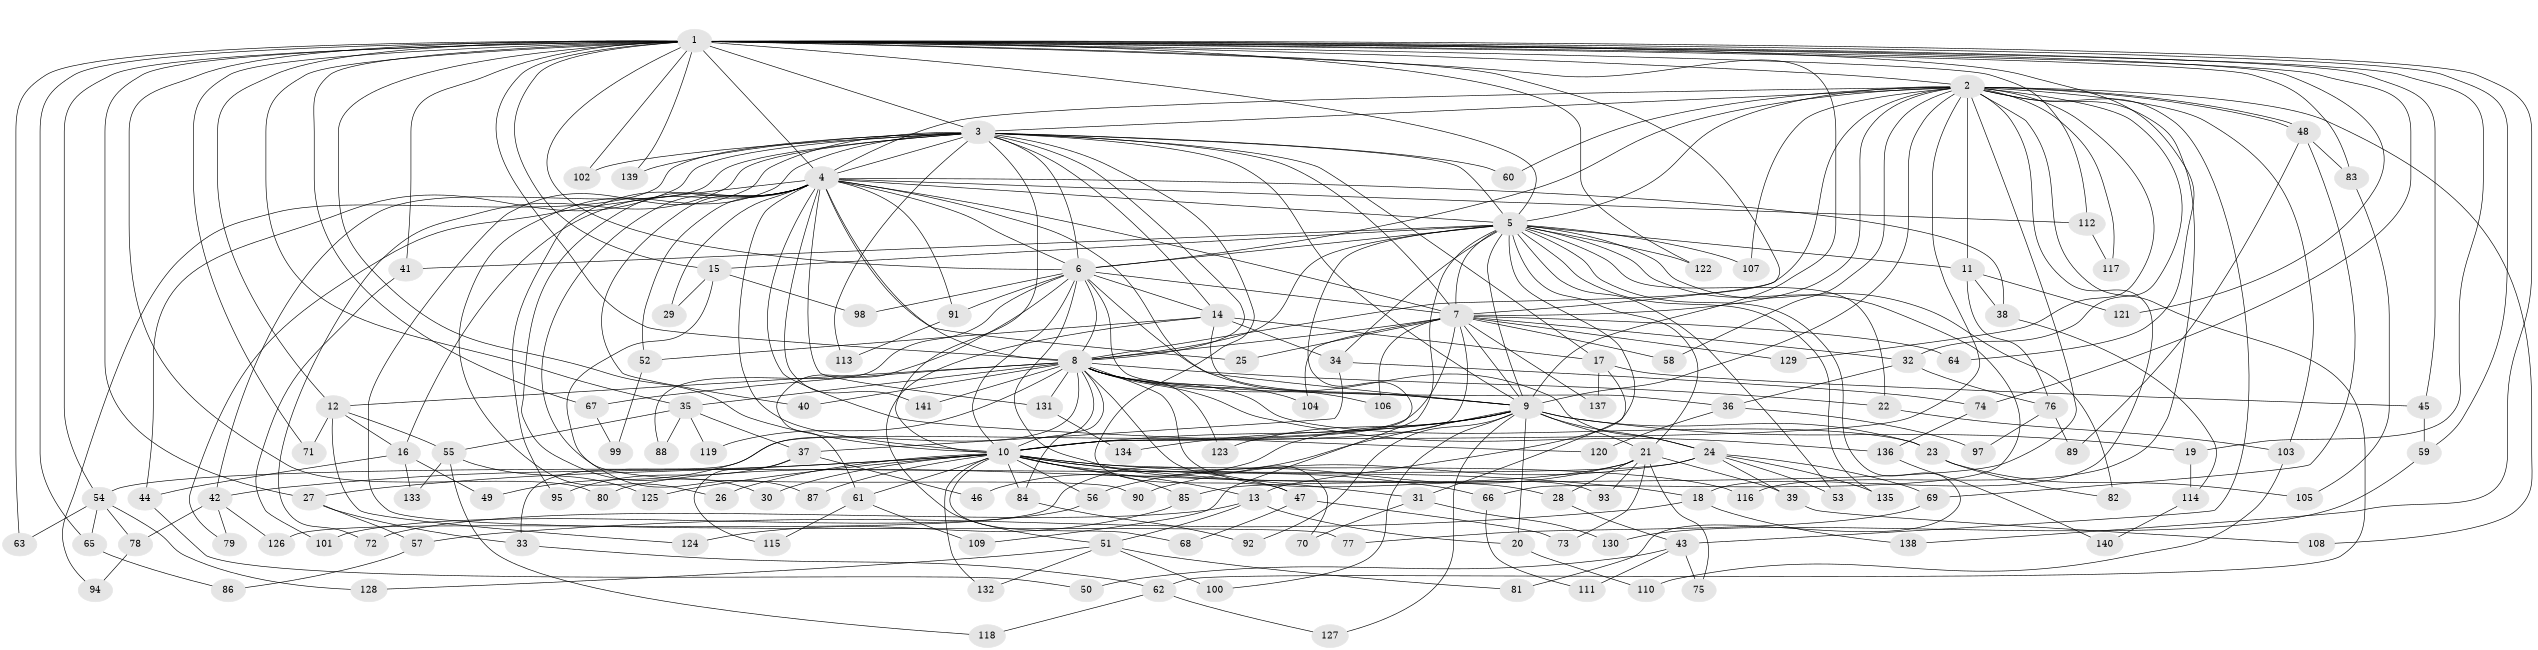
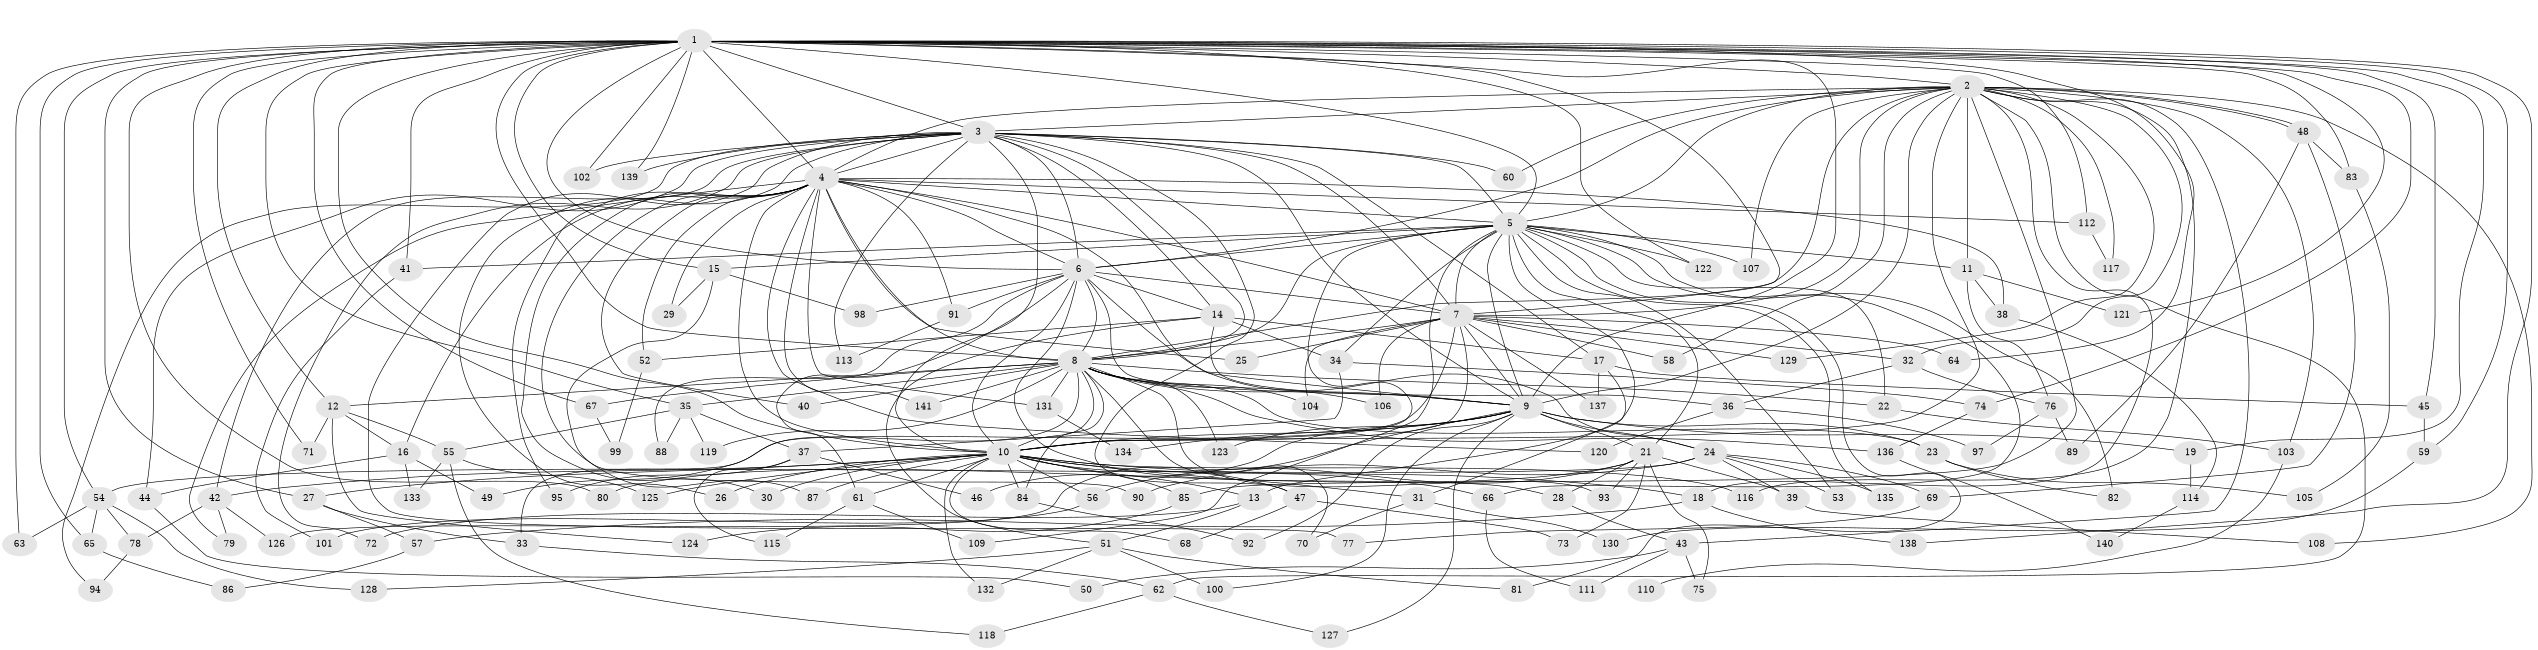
(1518, 545) -> none
